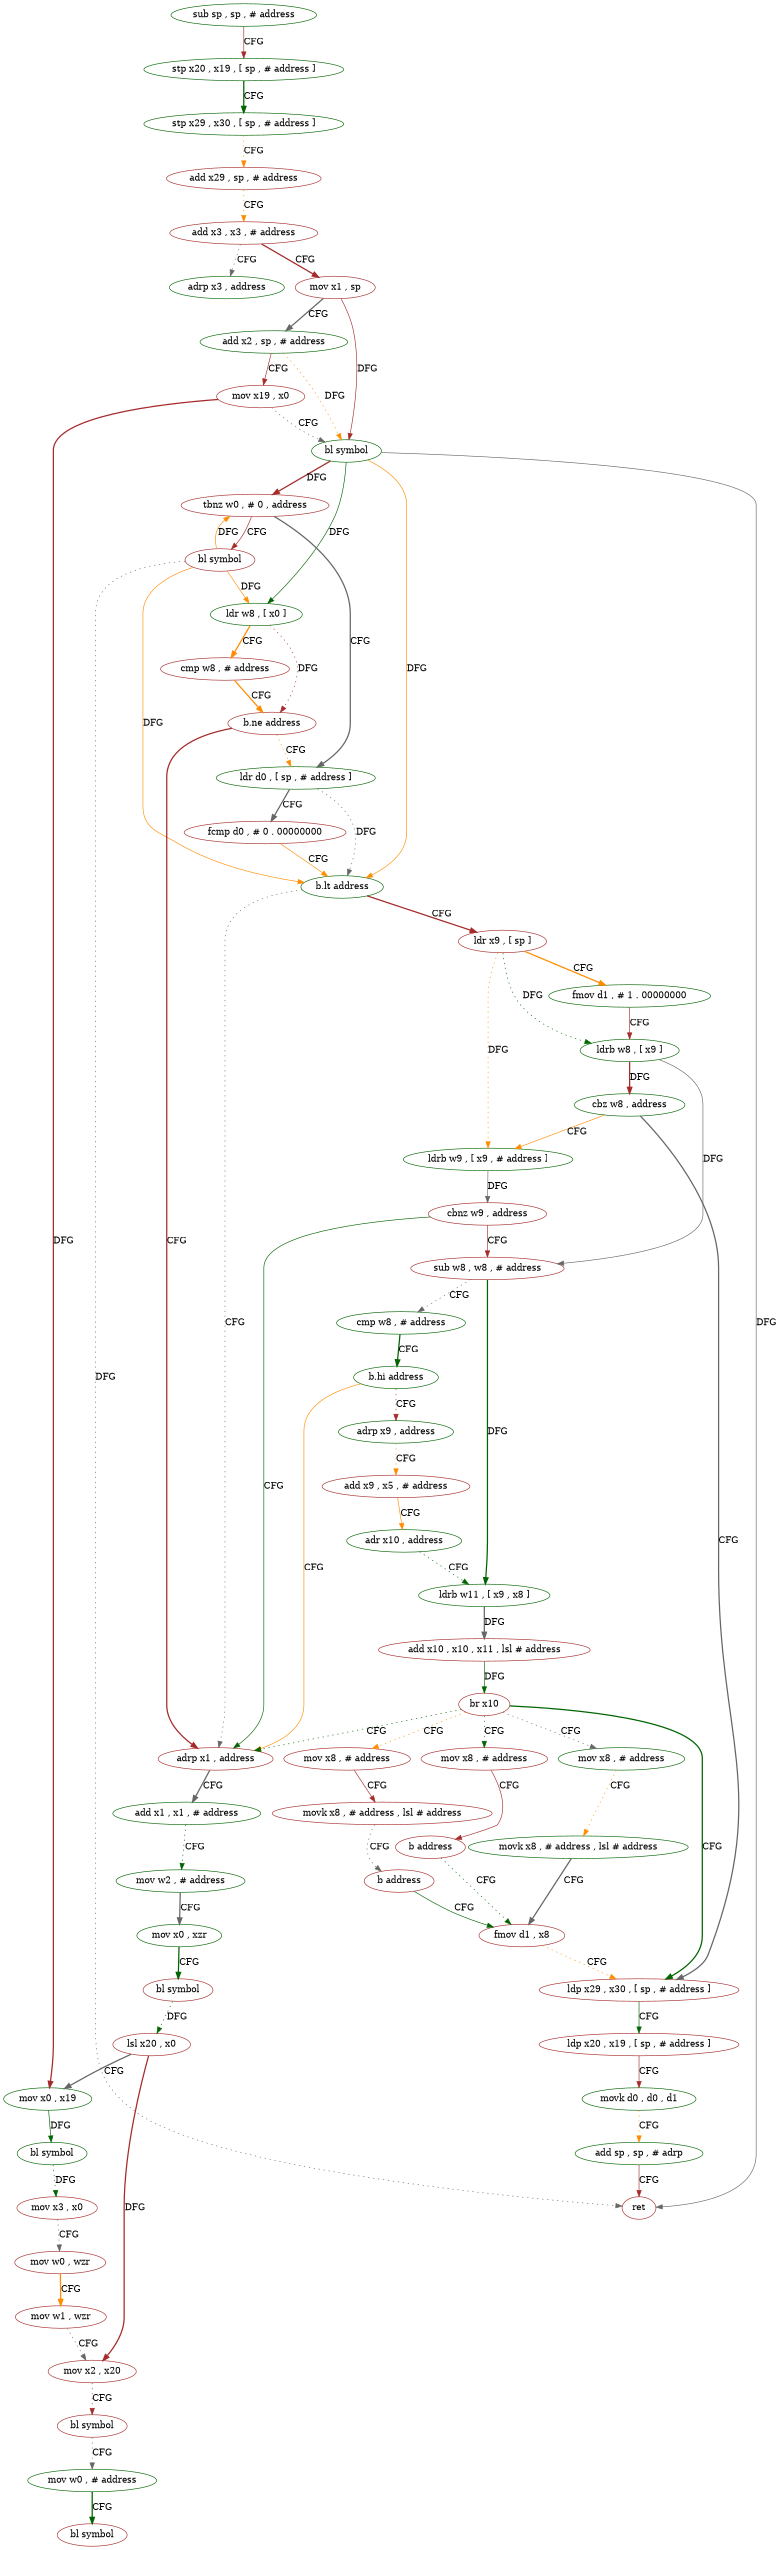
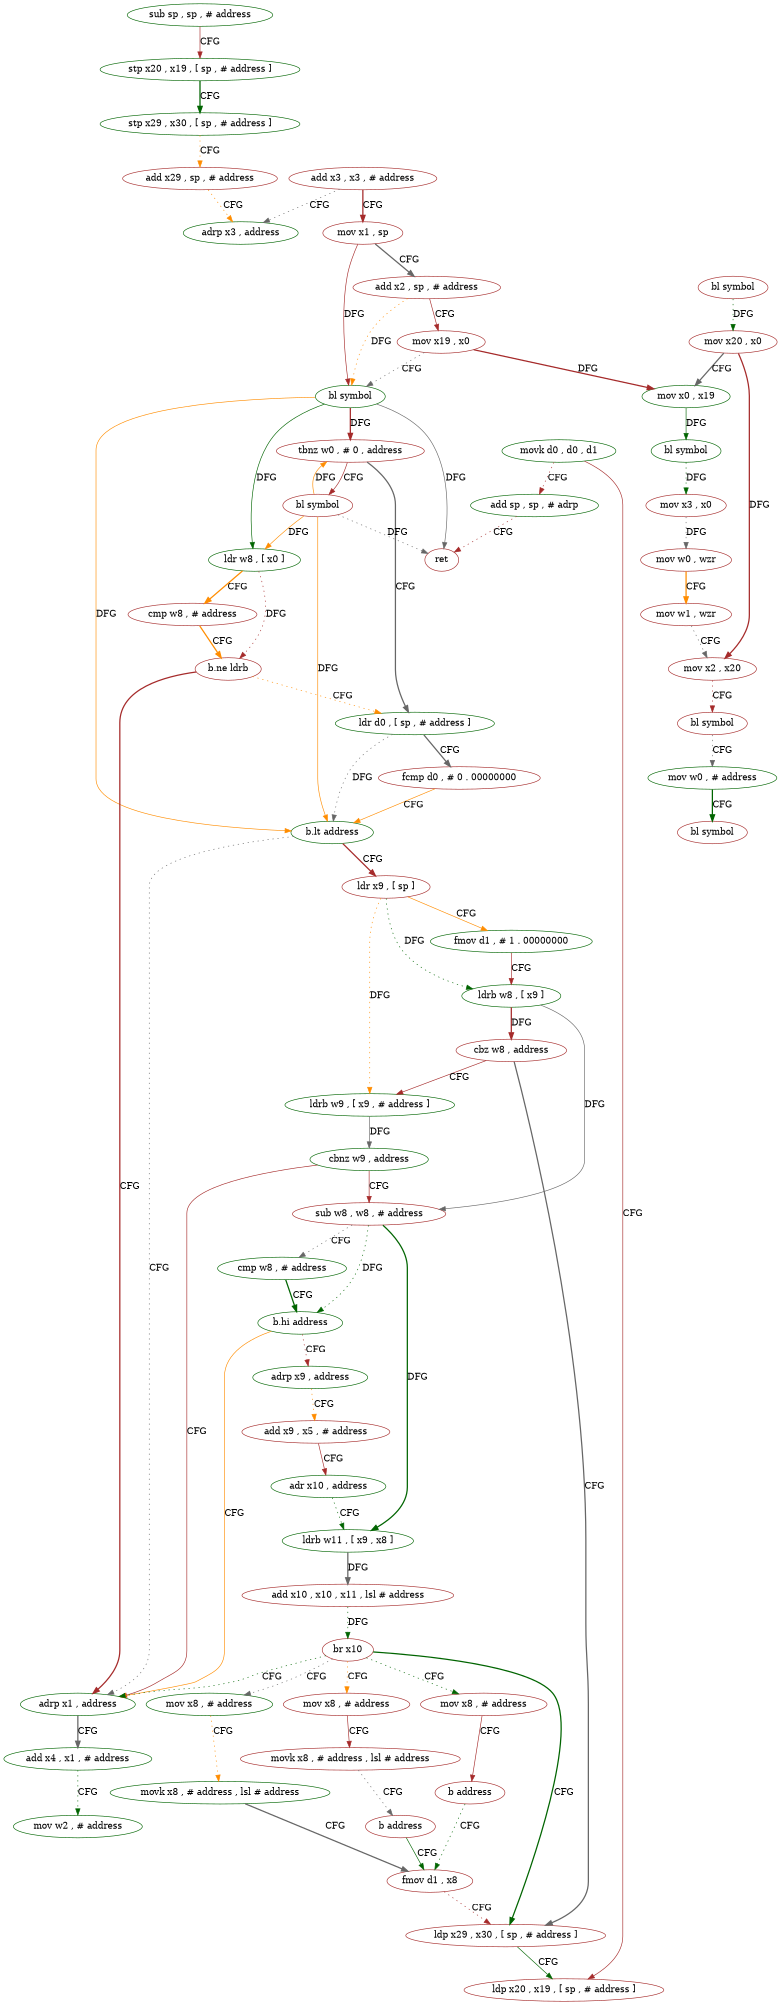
(244, 203) -> (218, 203)
(274, 342) -> (427, 288)
(272, 723) -> (228, 669)
(562, 967) -> (445, 913)
(630, 1105) -> (511, 1050)
(563, 1131) -> (444, 1076)
(487, 1214) -> (369, 1159)
none -> (356, 1273)
(264, 1420) -> (187, 1399)
(400, 1511) -> (321, 1456)
(484, 1674) -> (348, 1620)
(216, 1759) -> (78, 1704)
(187, 1813) -> (78, 1759)
(179, 1936) -> none
(577, 1961) -> (465, 1906)
(152, 2045) -> (733, 342)
(639, 2069) -> (623, 1216)
(639, 2123) -> (548, 475)
(639, 2178) -> (488, 533)
(69, 2235) -> (696, 533)
